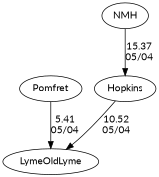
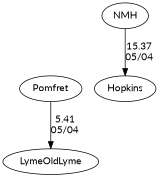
(95, 124) -> none
